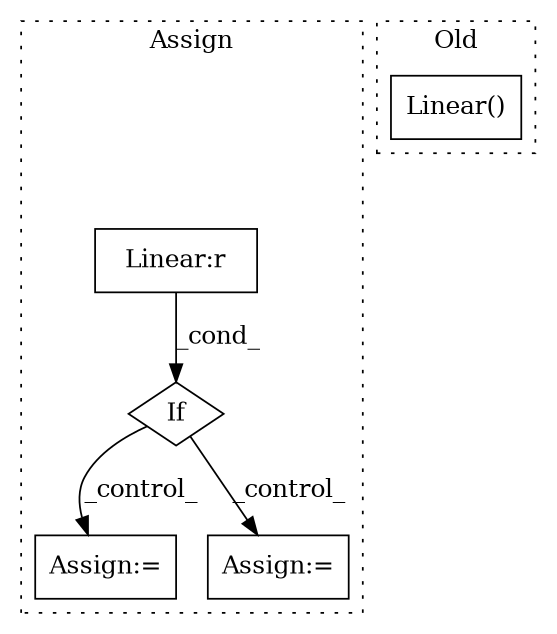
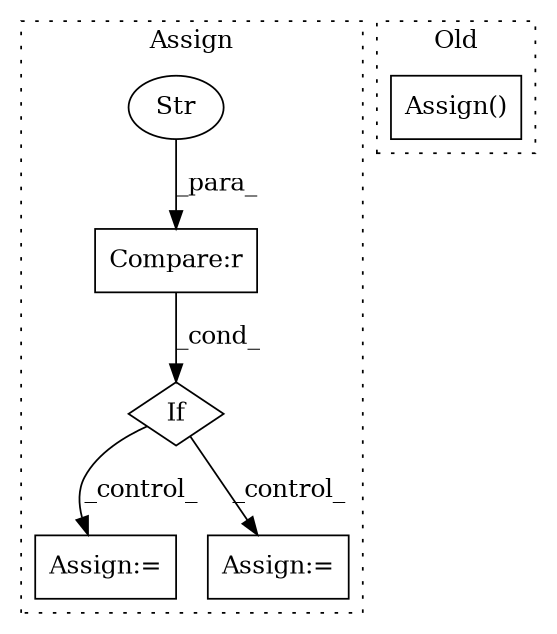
none -> (176, 107)
(456, 107) -> (456, 107)
(176, 261) -> (176, 261)
